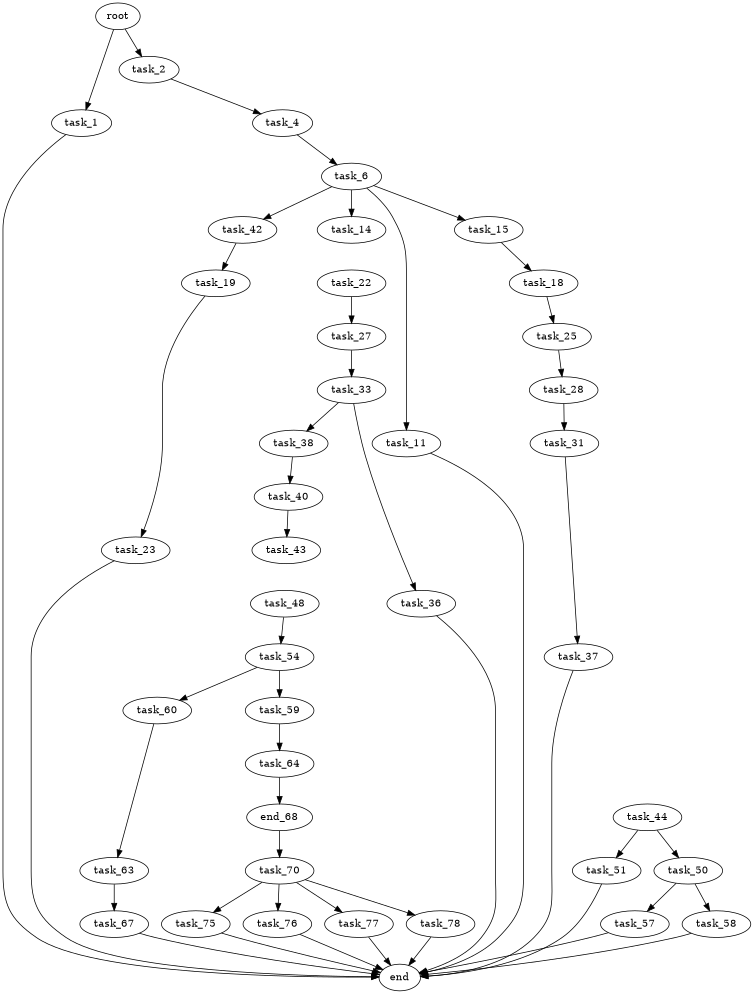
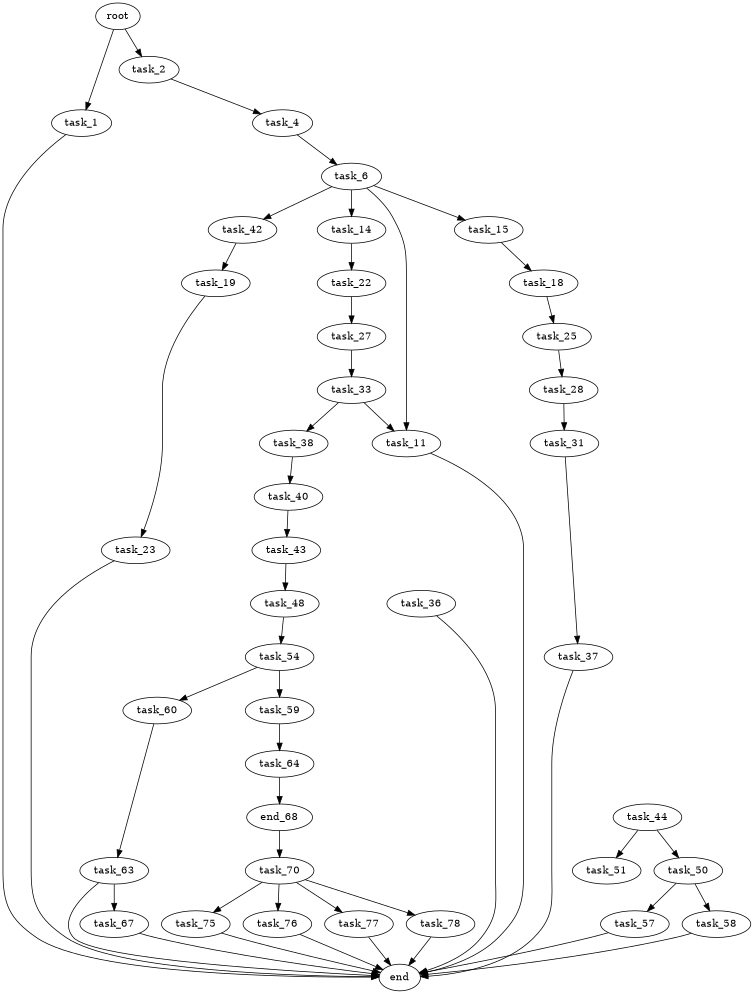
none -> (352, 253)
(378, 495) -> (376, 414)
none -> (286, 573)
(520, 958) -> (188, 962)
